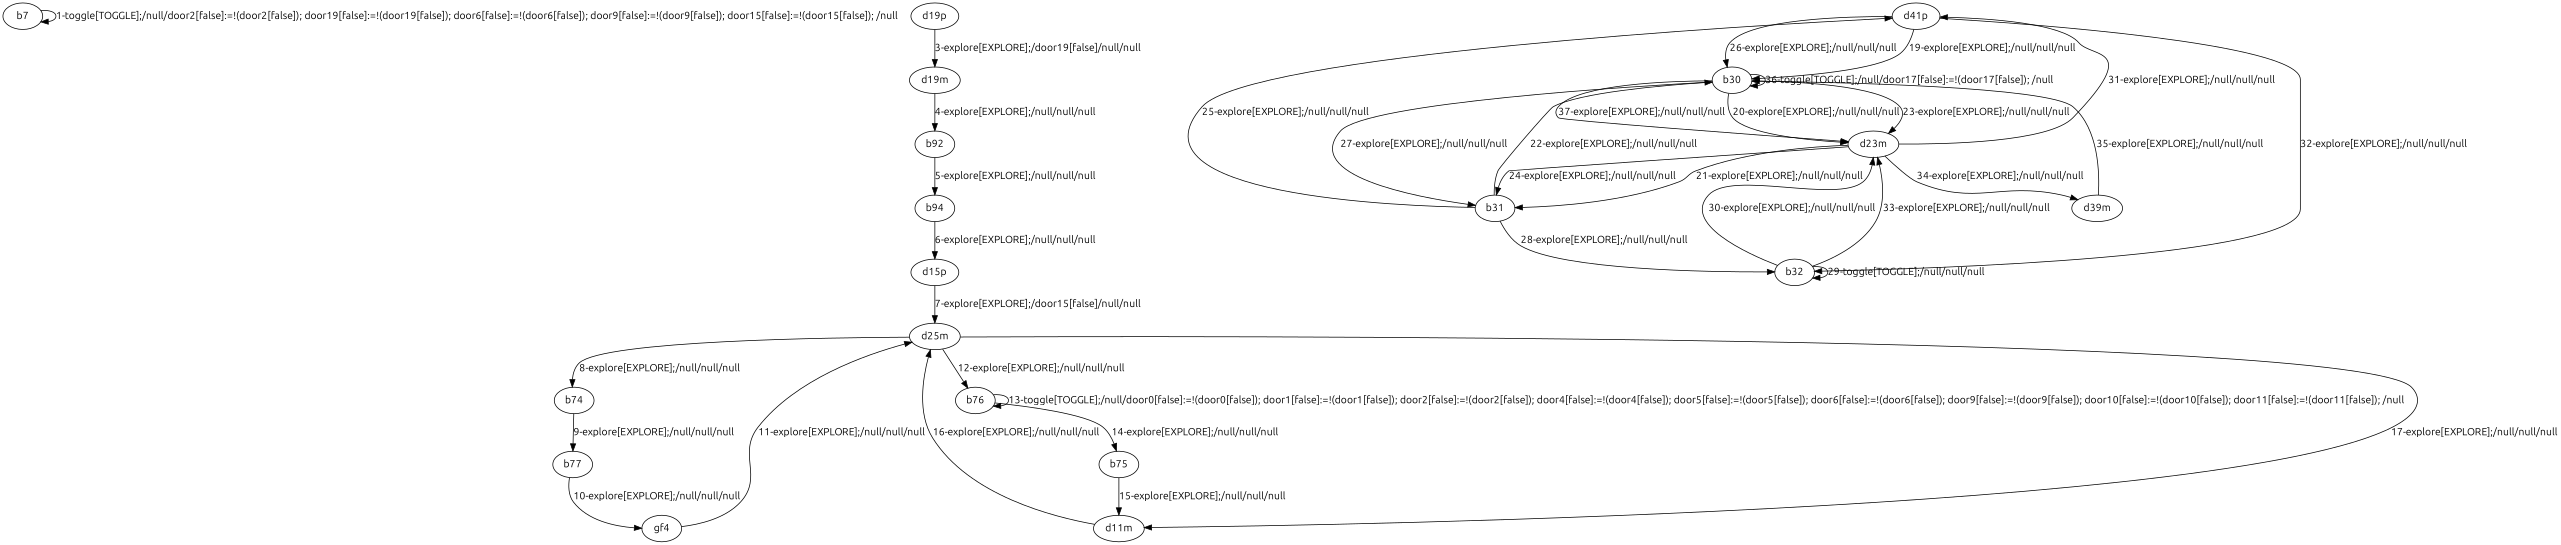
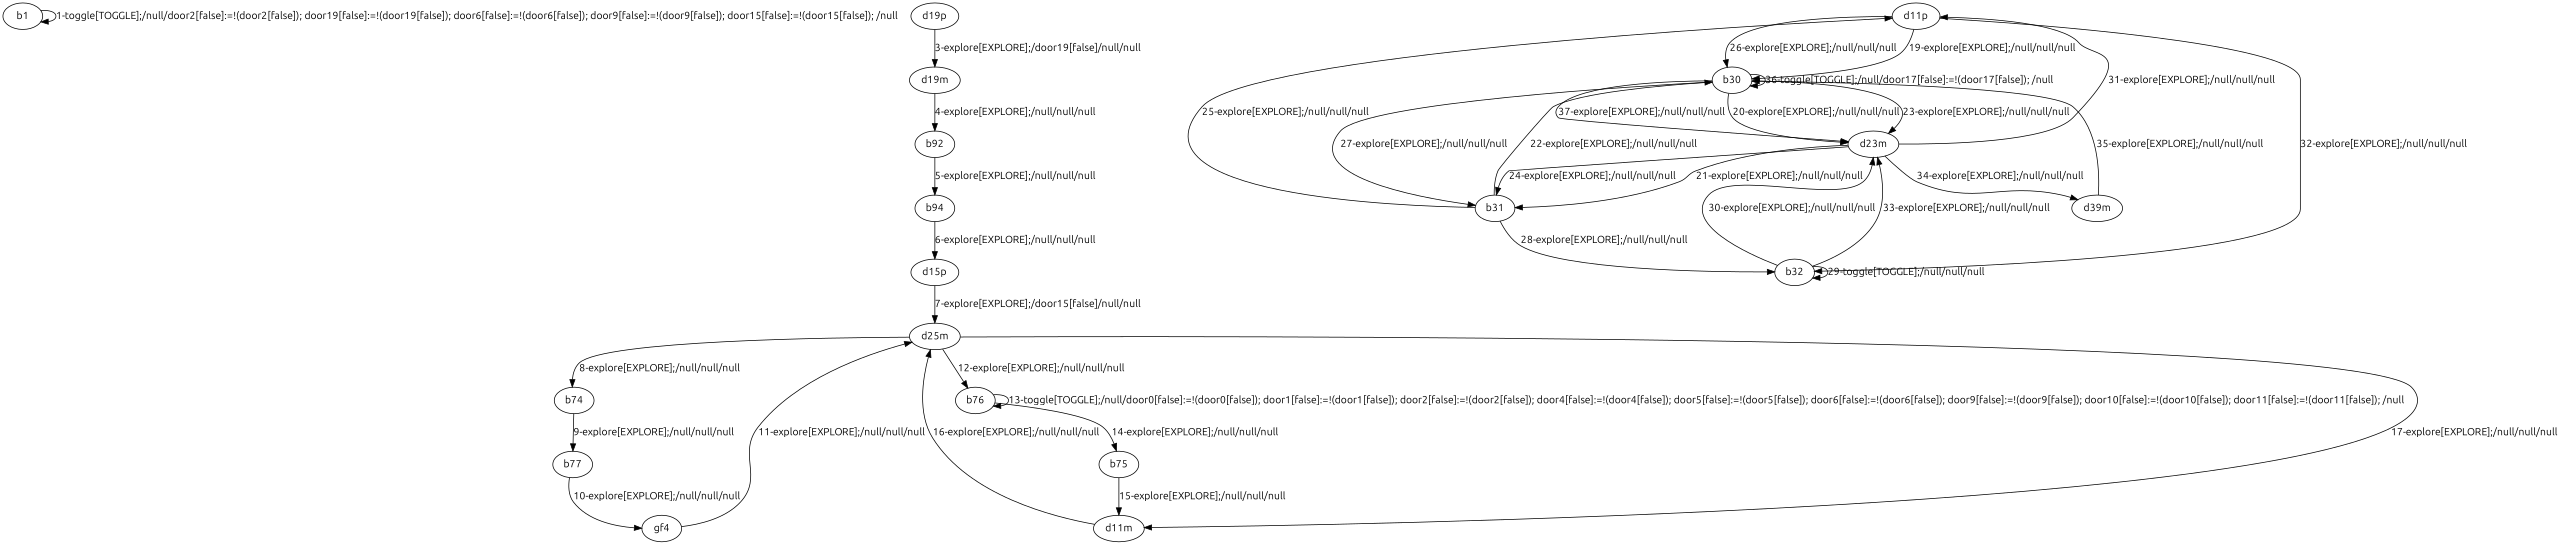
(23, 16) -> (23, 16)
(1916, 16) -> (1916, 16)
